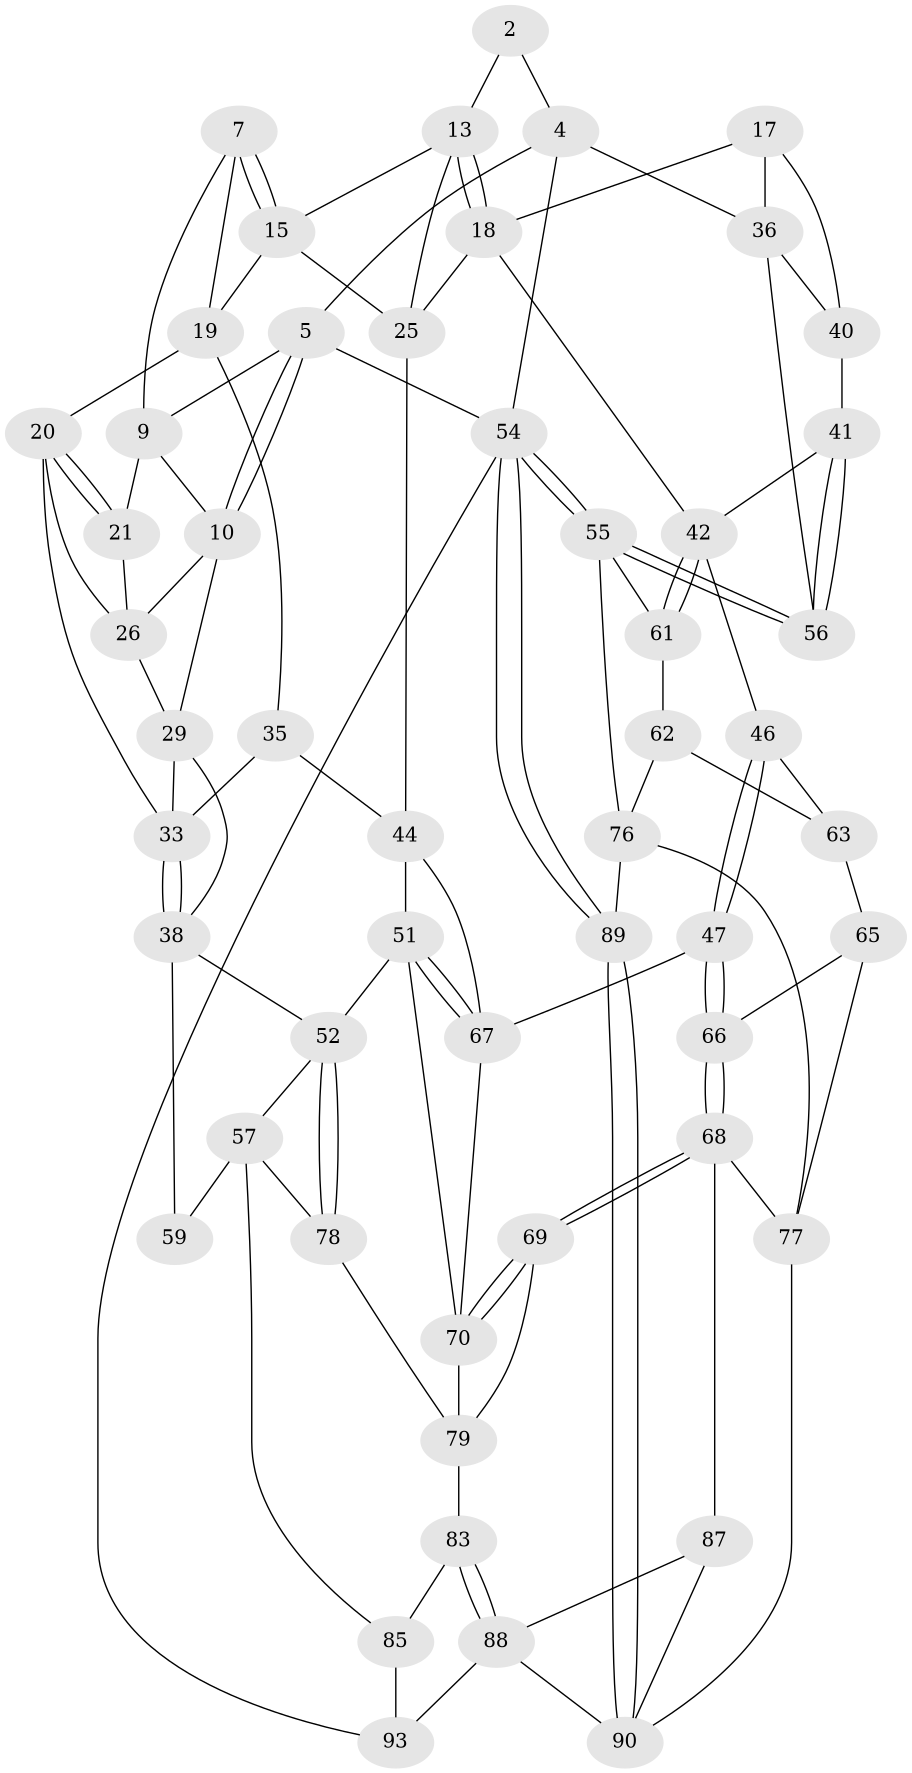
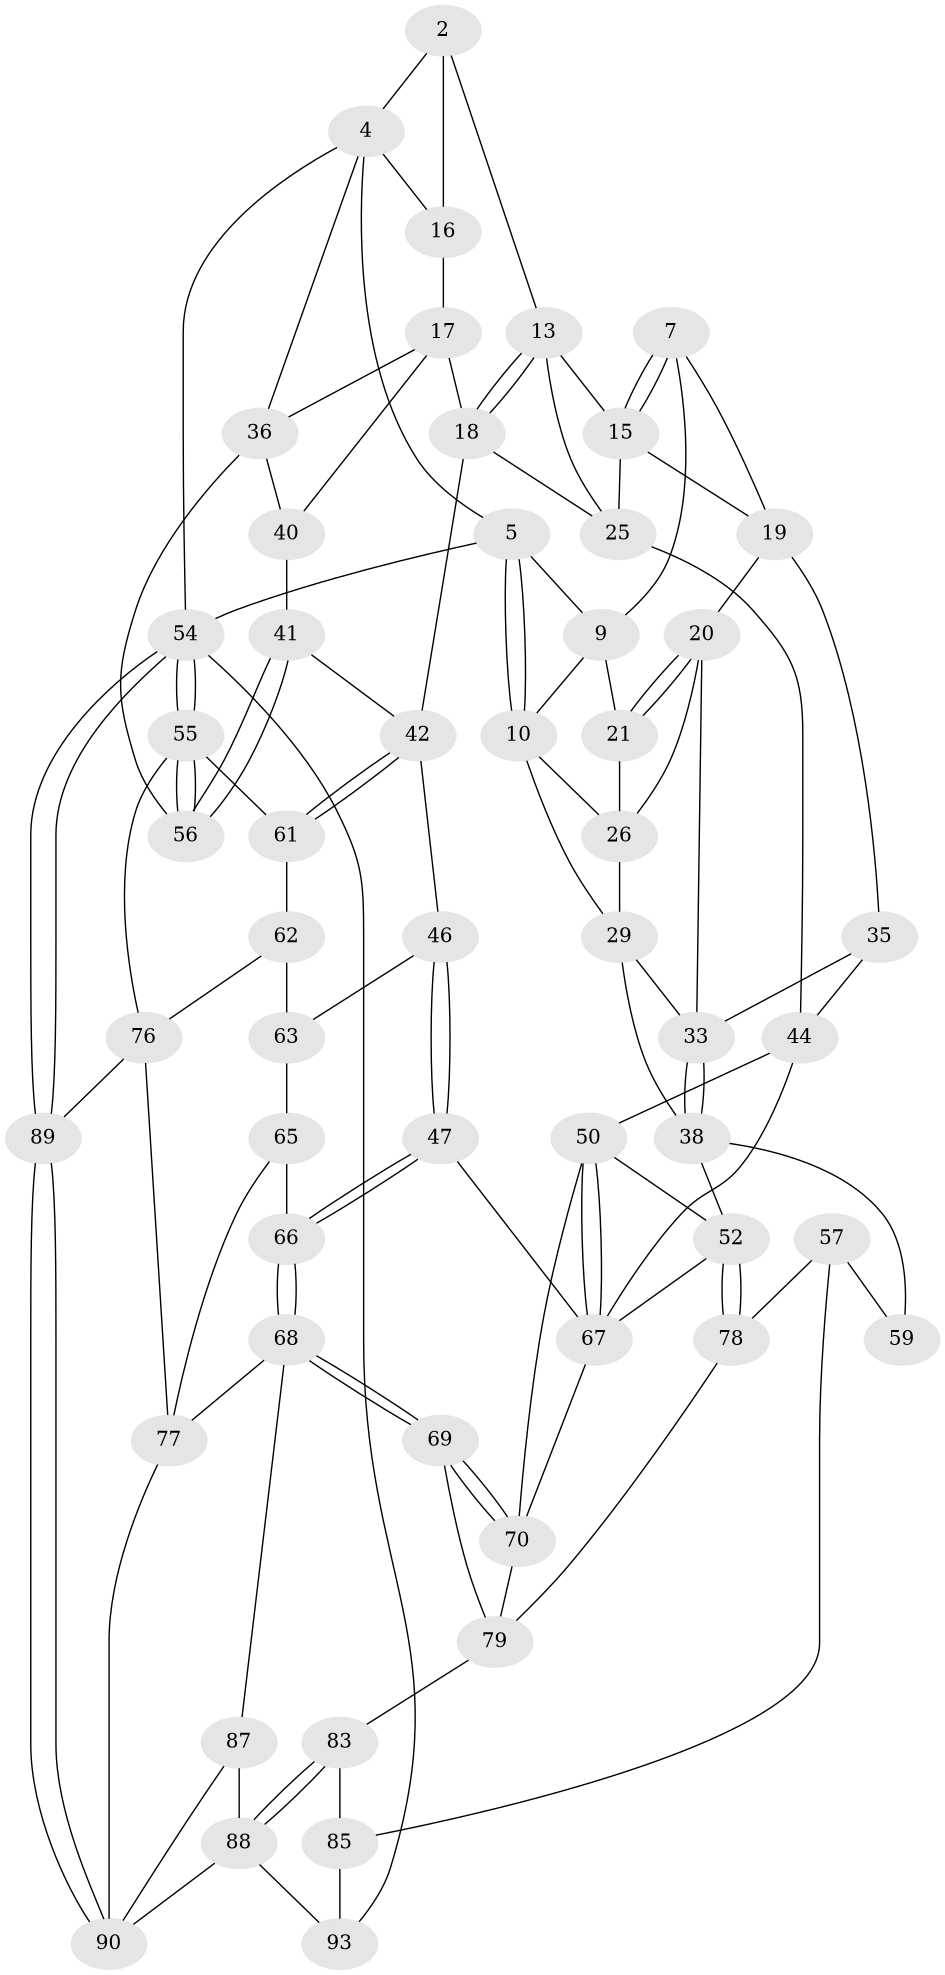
none -> (443, 232)
(406, 937) -> (589, 1138)
(287, 1088) -> (663, 1290)
